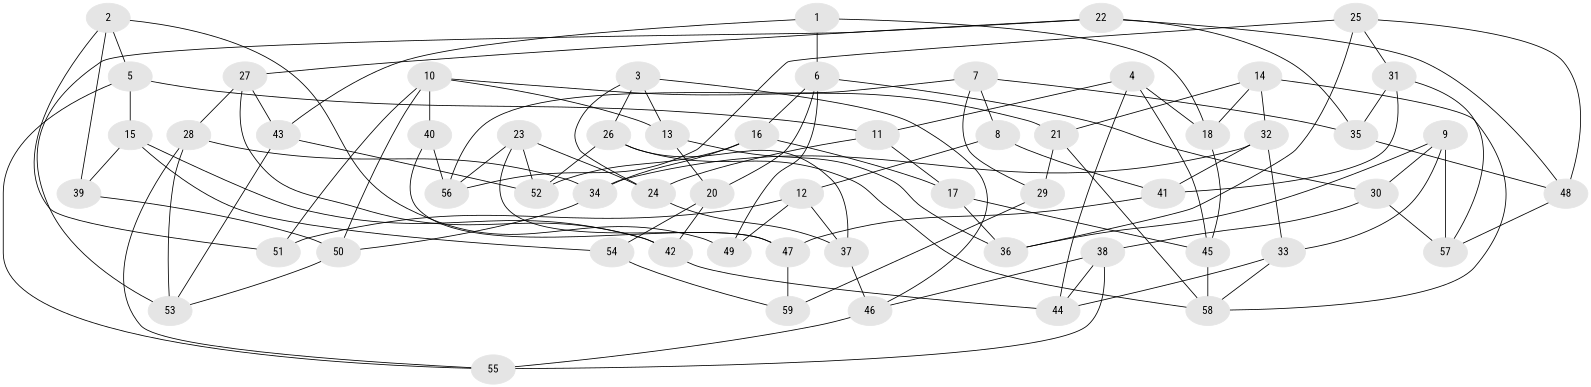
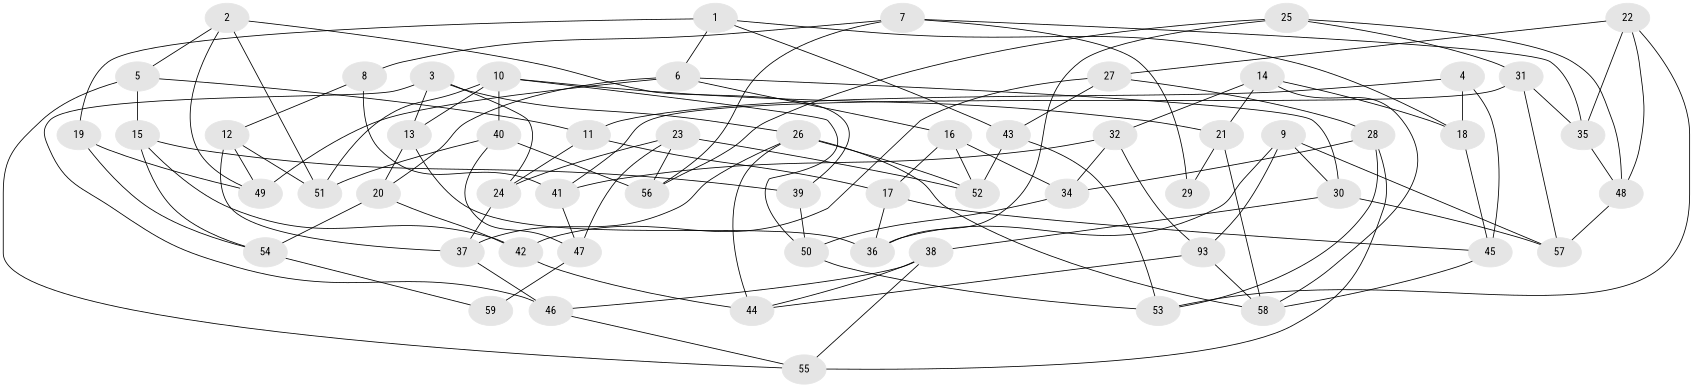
none -> (79, 135)
none -> (407, 160)
(1088, 192) -> (734, 212)
(915, 252) -> none
(1284, 252) -> (1203, 252)
